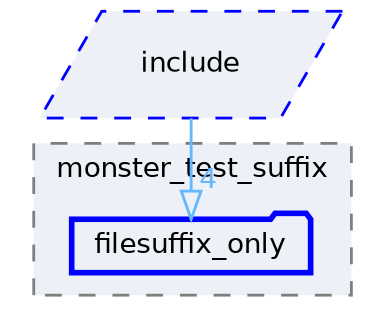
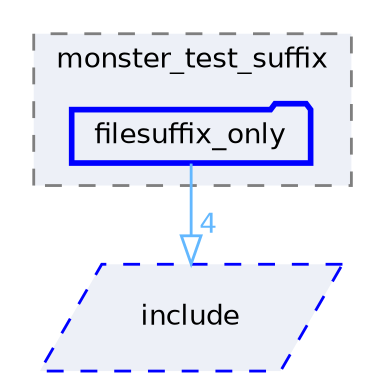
(191, 162) -> (191, 203)
